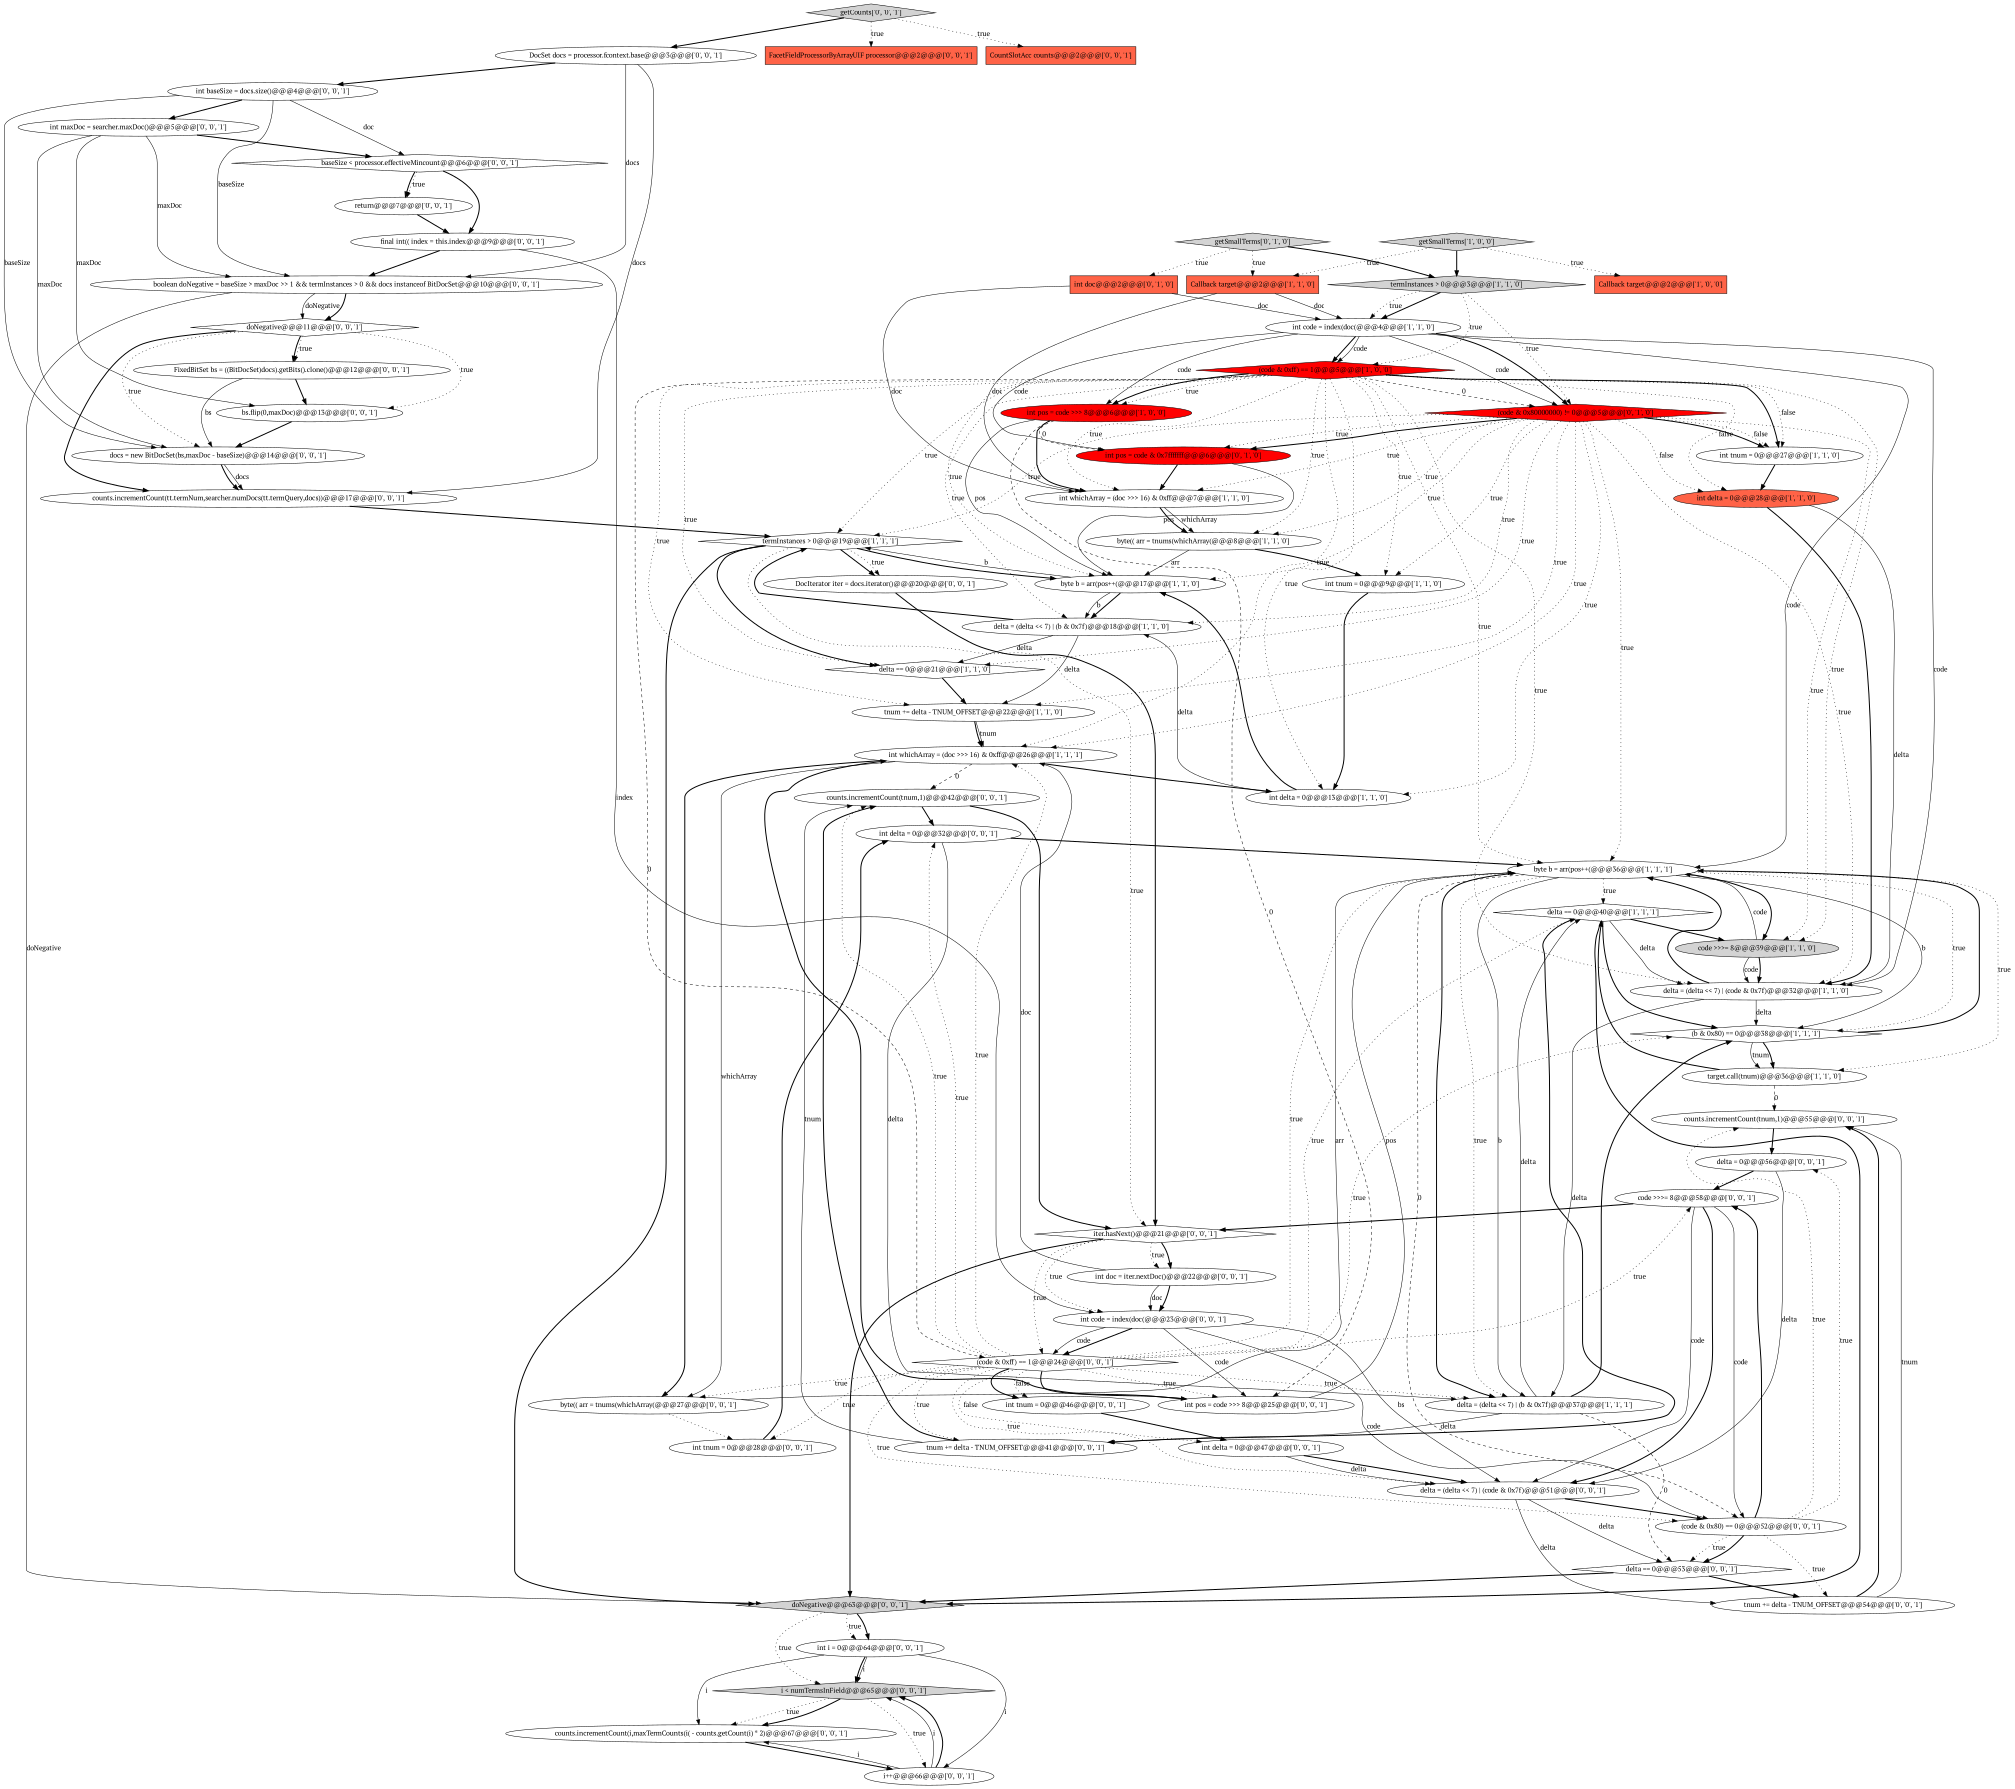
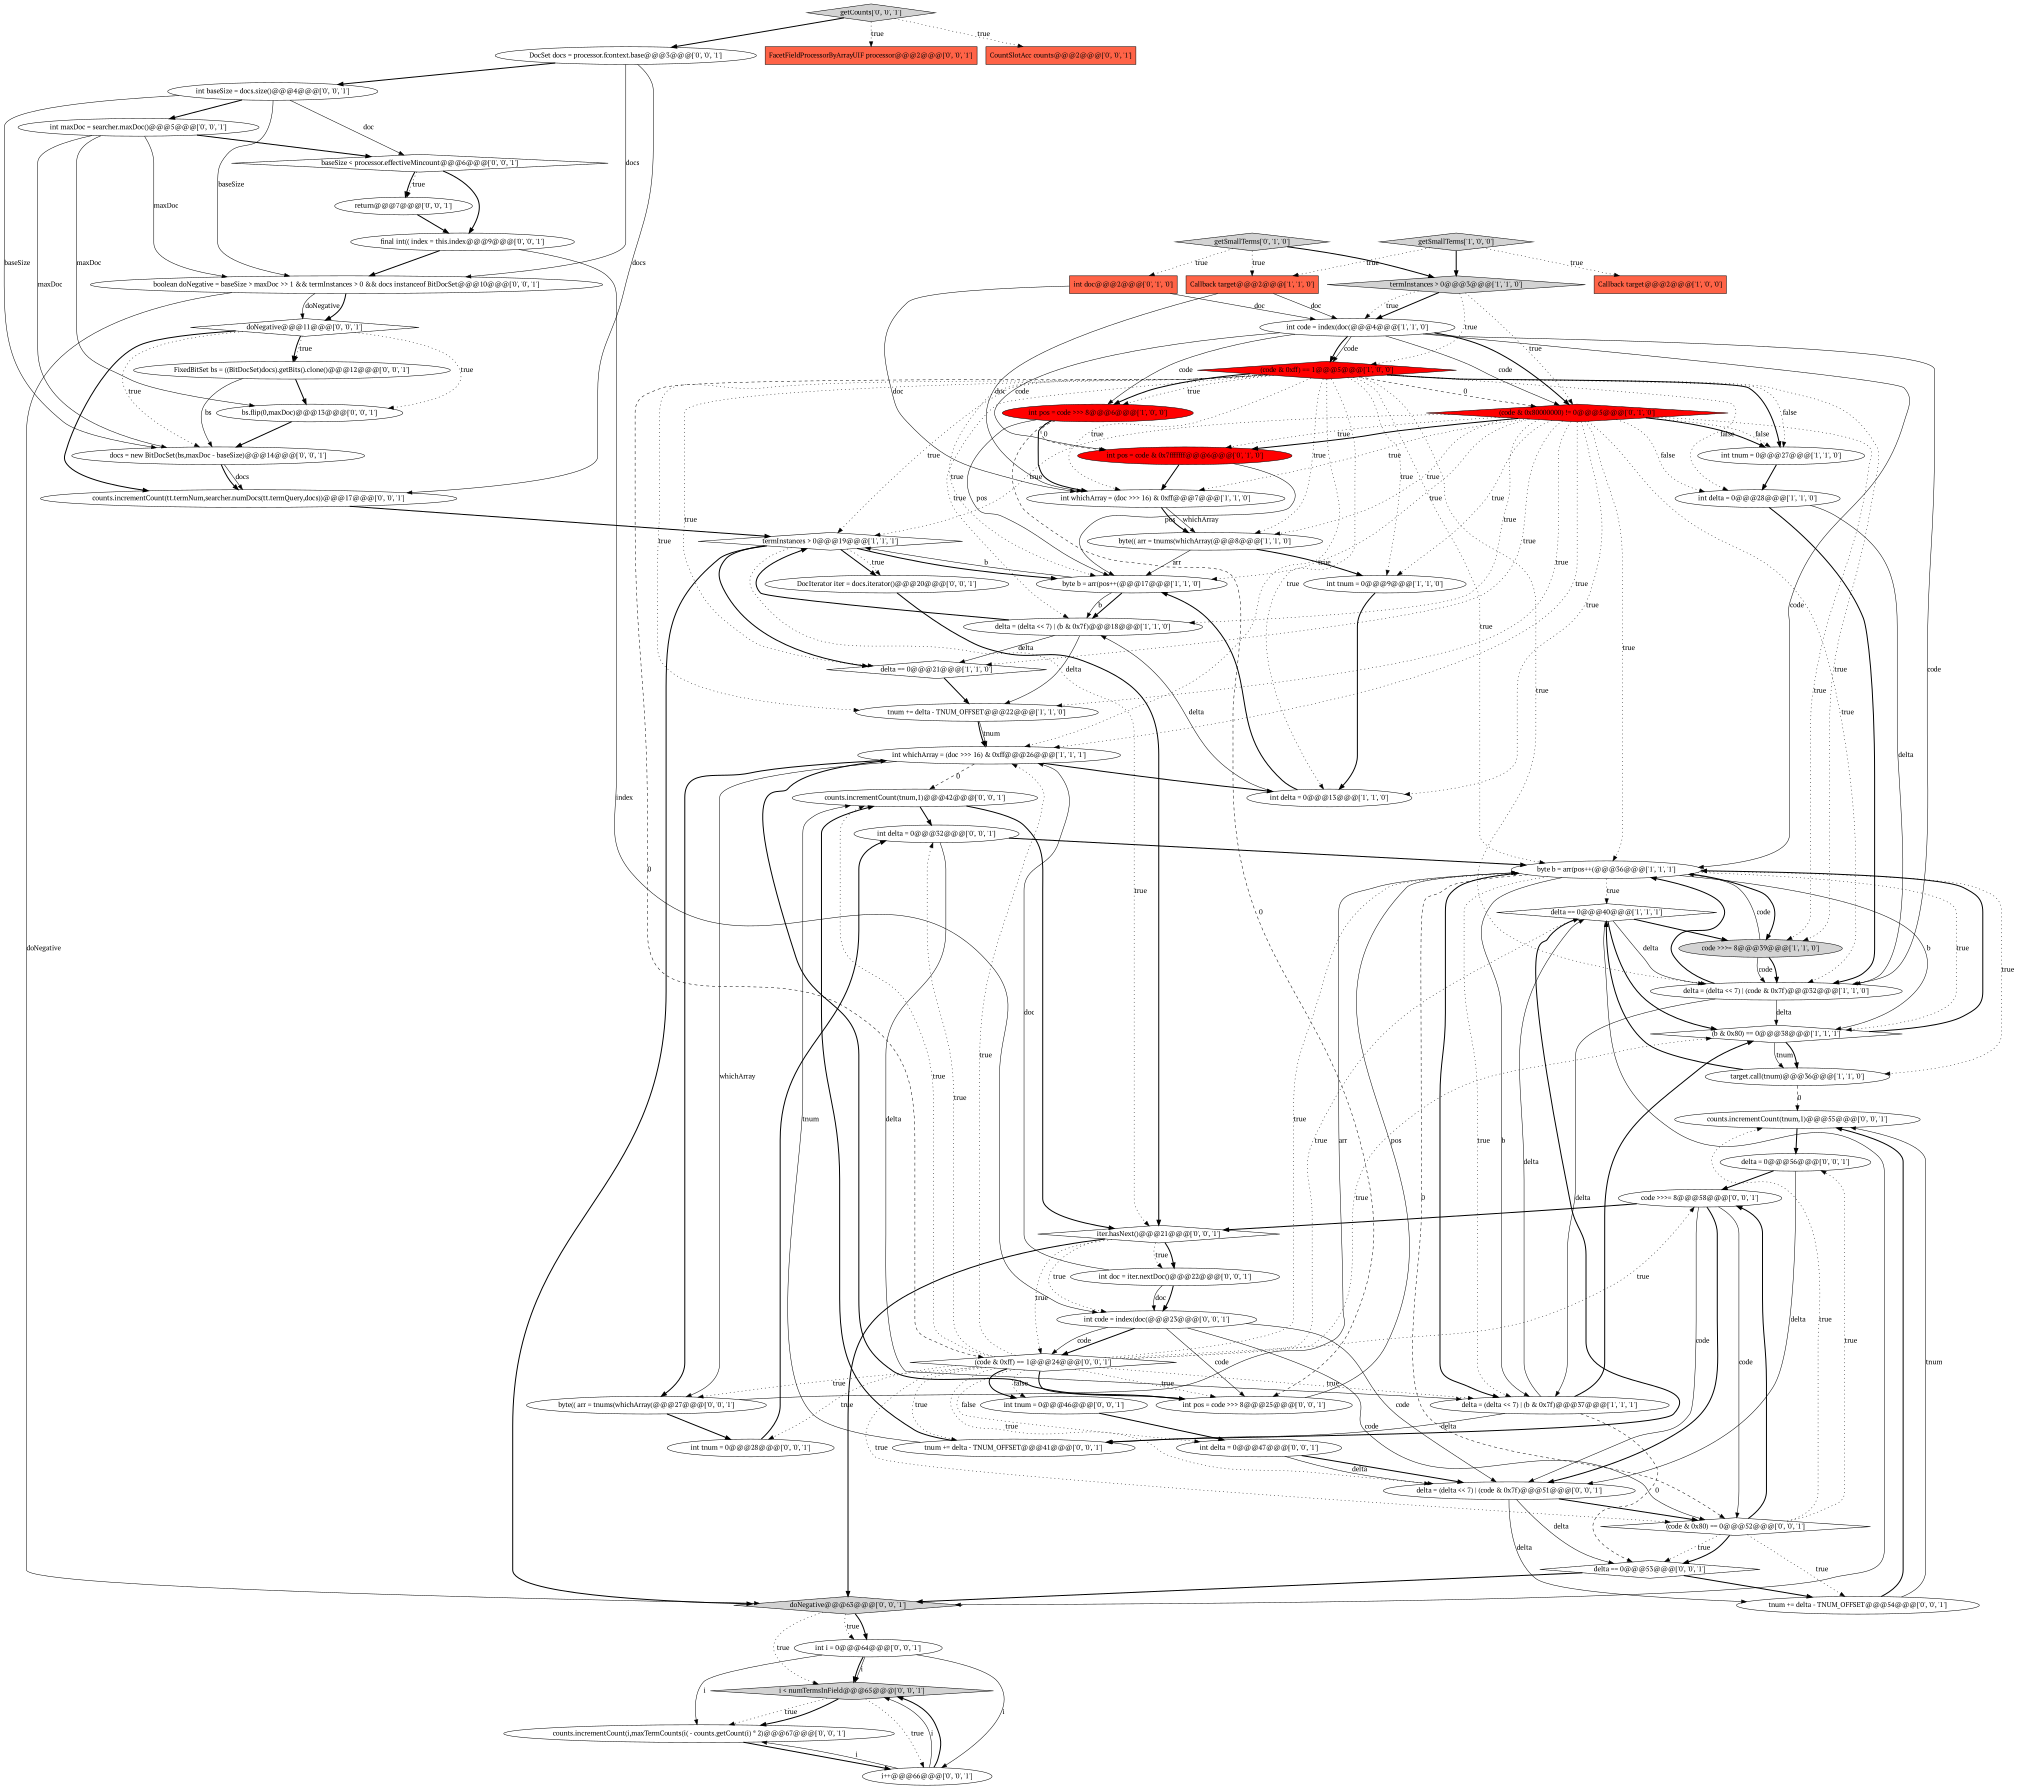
(1756, 499) -> (1758, 499)
(1401, 1405) -> (1403, 1405)
(698, 1426) -> (696, 1426)
(1751, 1527) -> (1735, 1527)
(1832, 1576) -> (1849, 1575)
